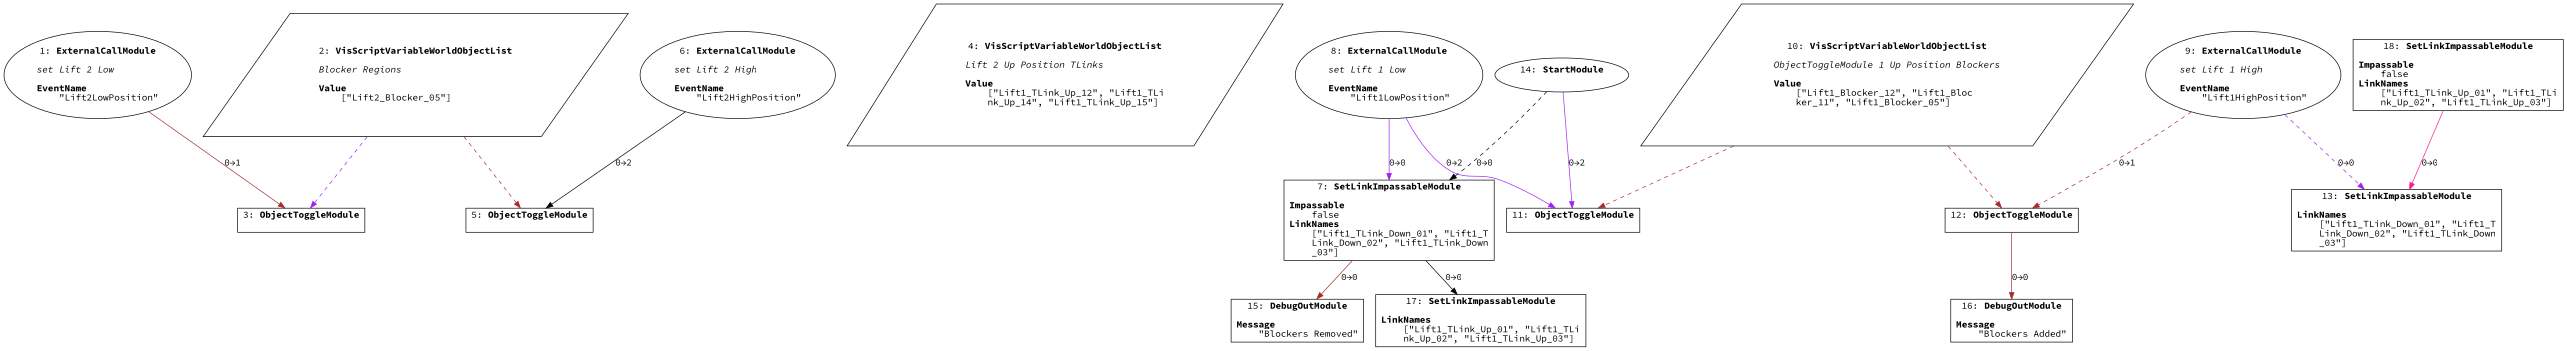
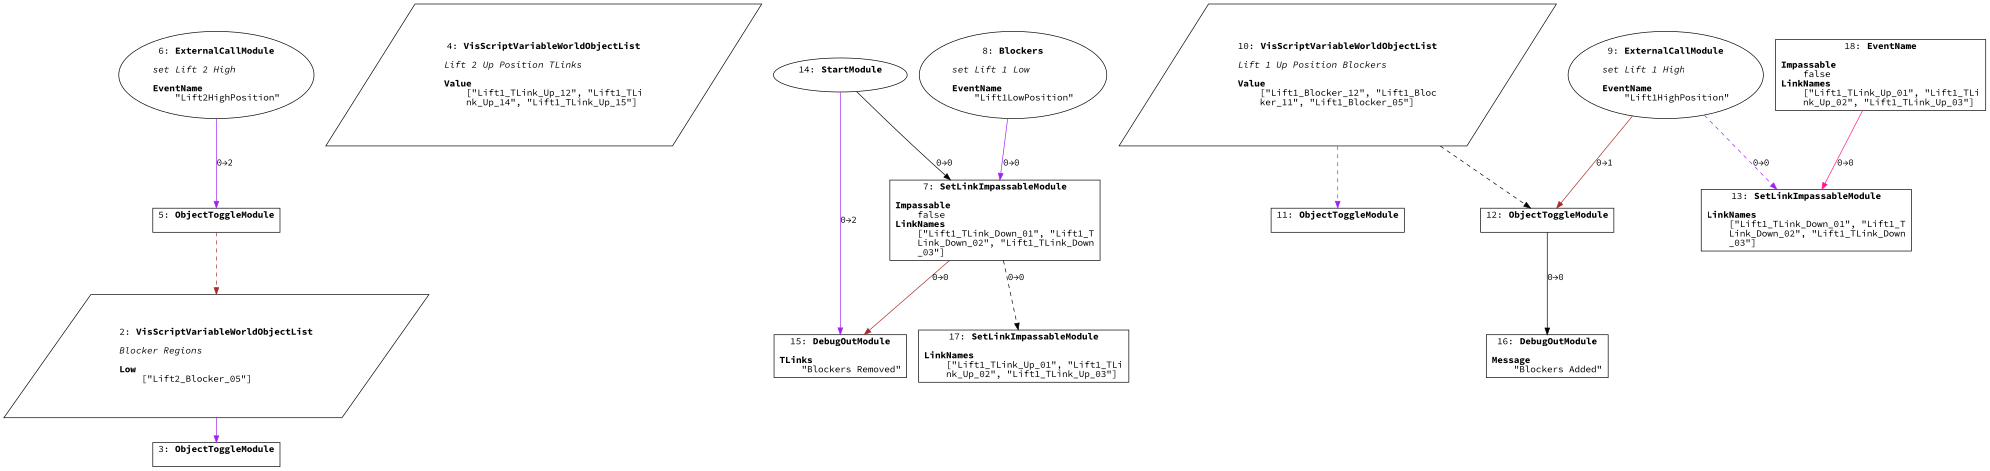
(2470, 46) -> (1892, 46)
(1397, 51) -> (1021, 51)
(1887, 65) -> (1312, 65)
(98, 75) -> none
(333, 88) -> (128, 370)
(1503, 136) -> (901, 134)
(1567, 147) -> (840, 210)
(619, 158) -> (216, 160)
(2116, 160) -> (1597, 160)
(341, 170) -> (216, 427)
(490, 170) -> (216, 260)
(1973, 175) -> (1483, 175)
(1468, 176) -> none
(1669, 176) -> (1338, 174)
(2012, 262) -> (1547, 280)
(1439, 275) -> (1010, 292)
(1256, 325) -> (796, 360)
